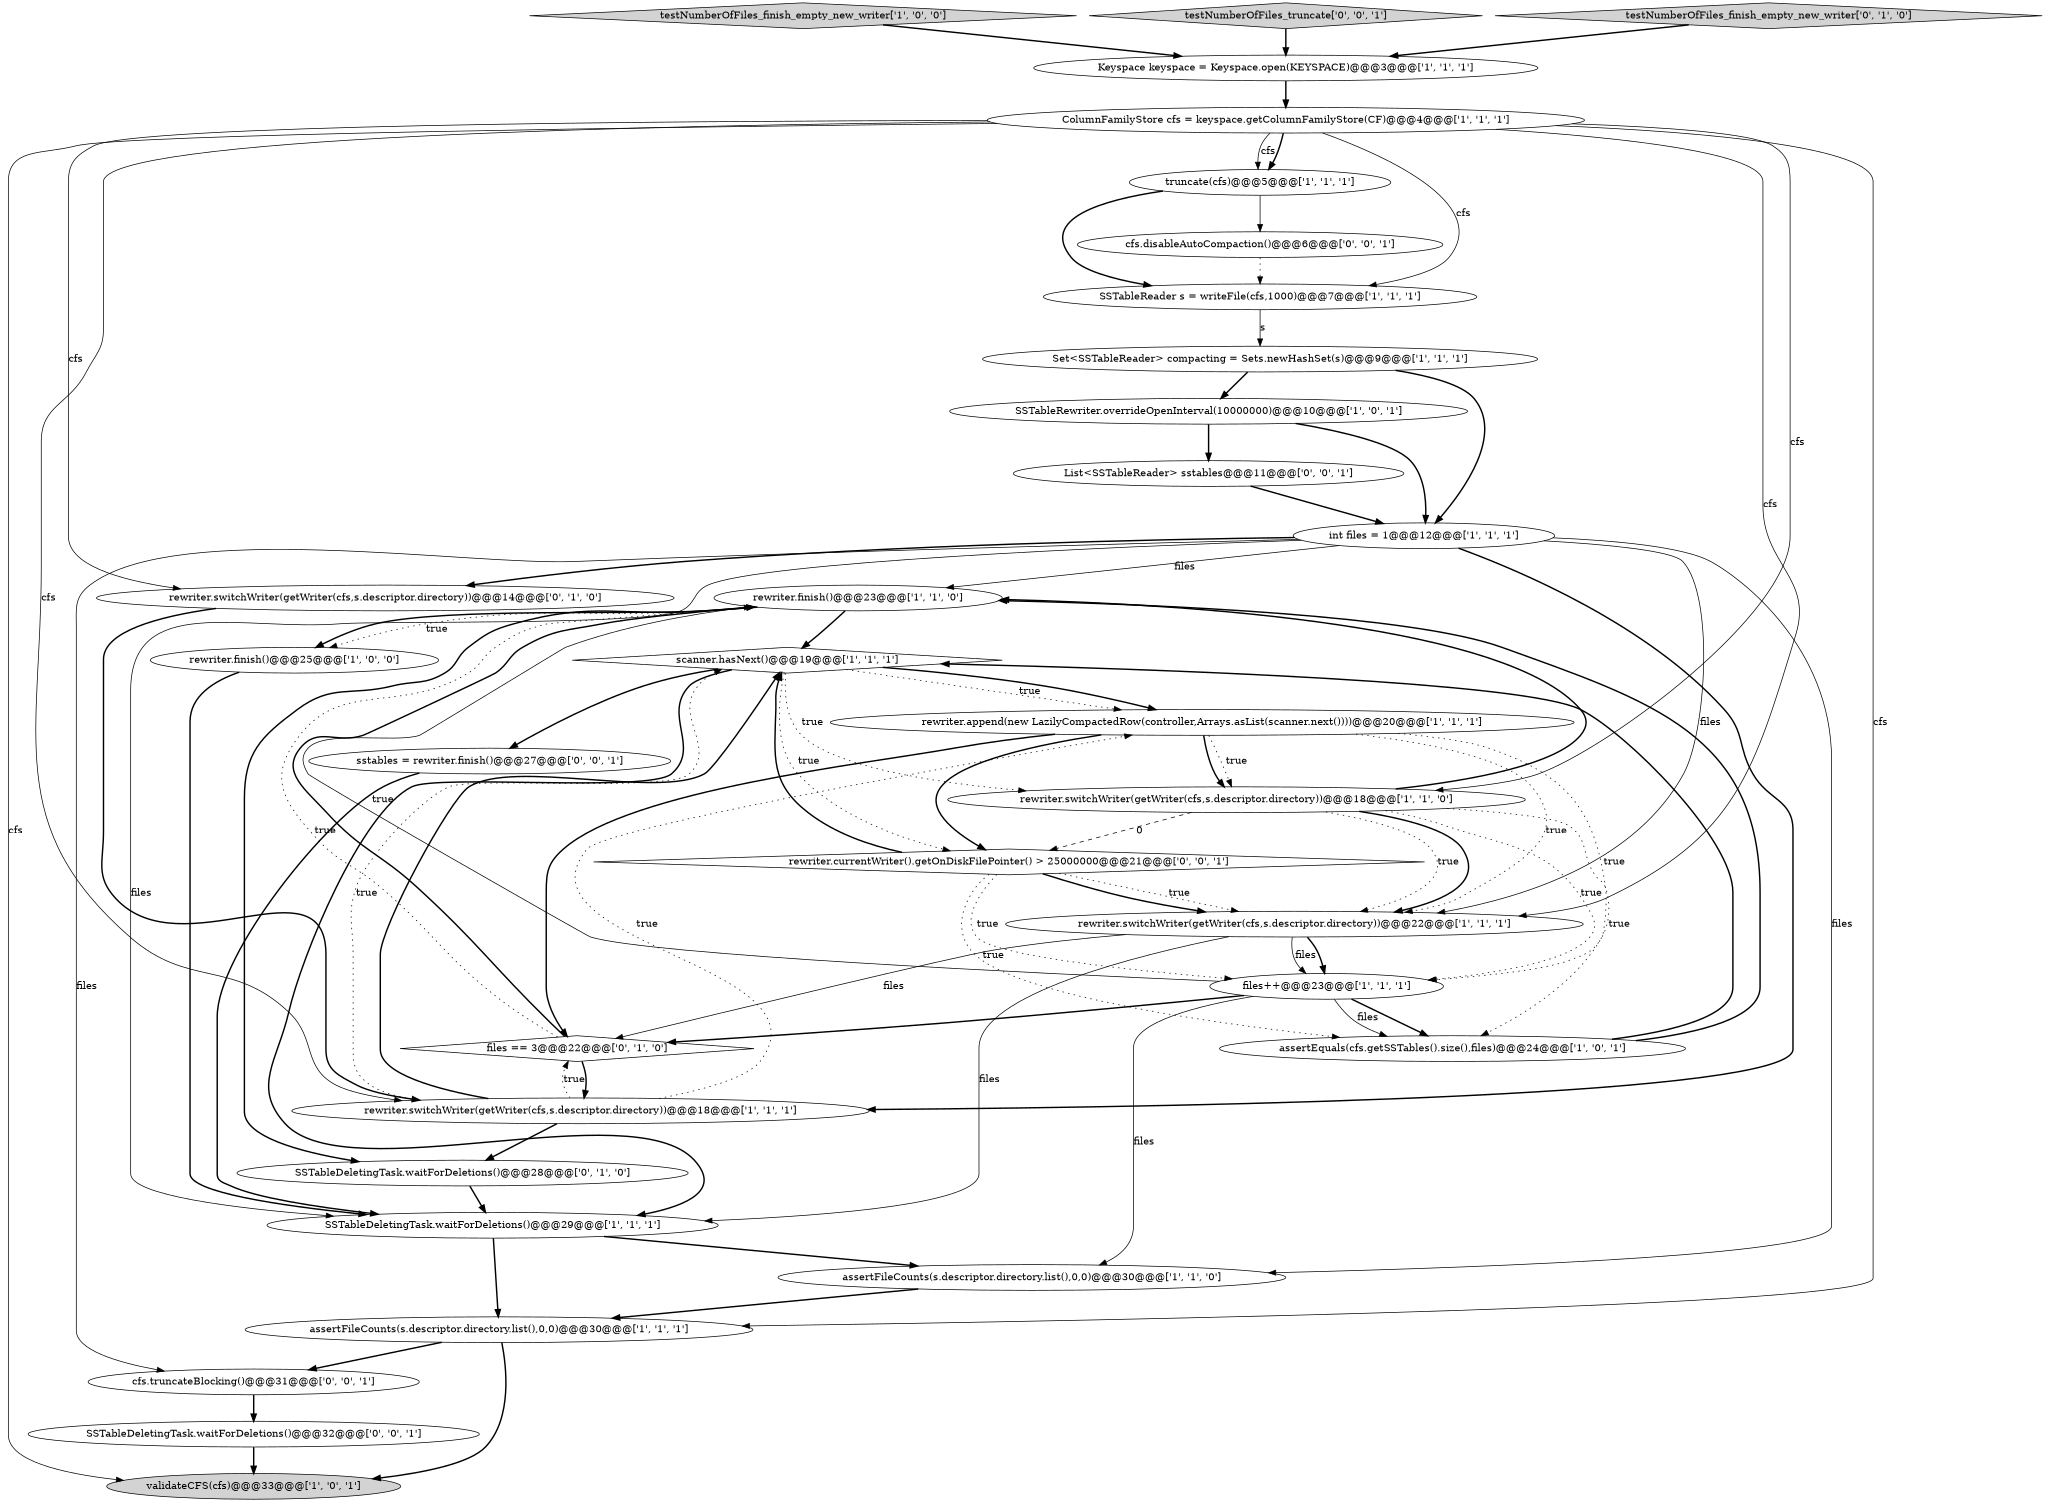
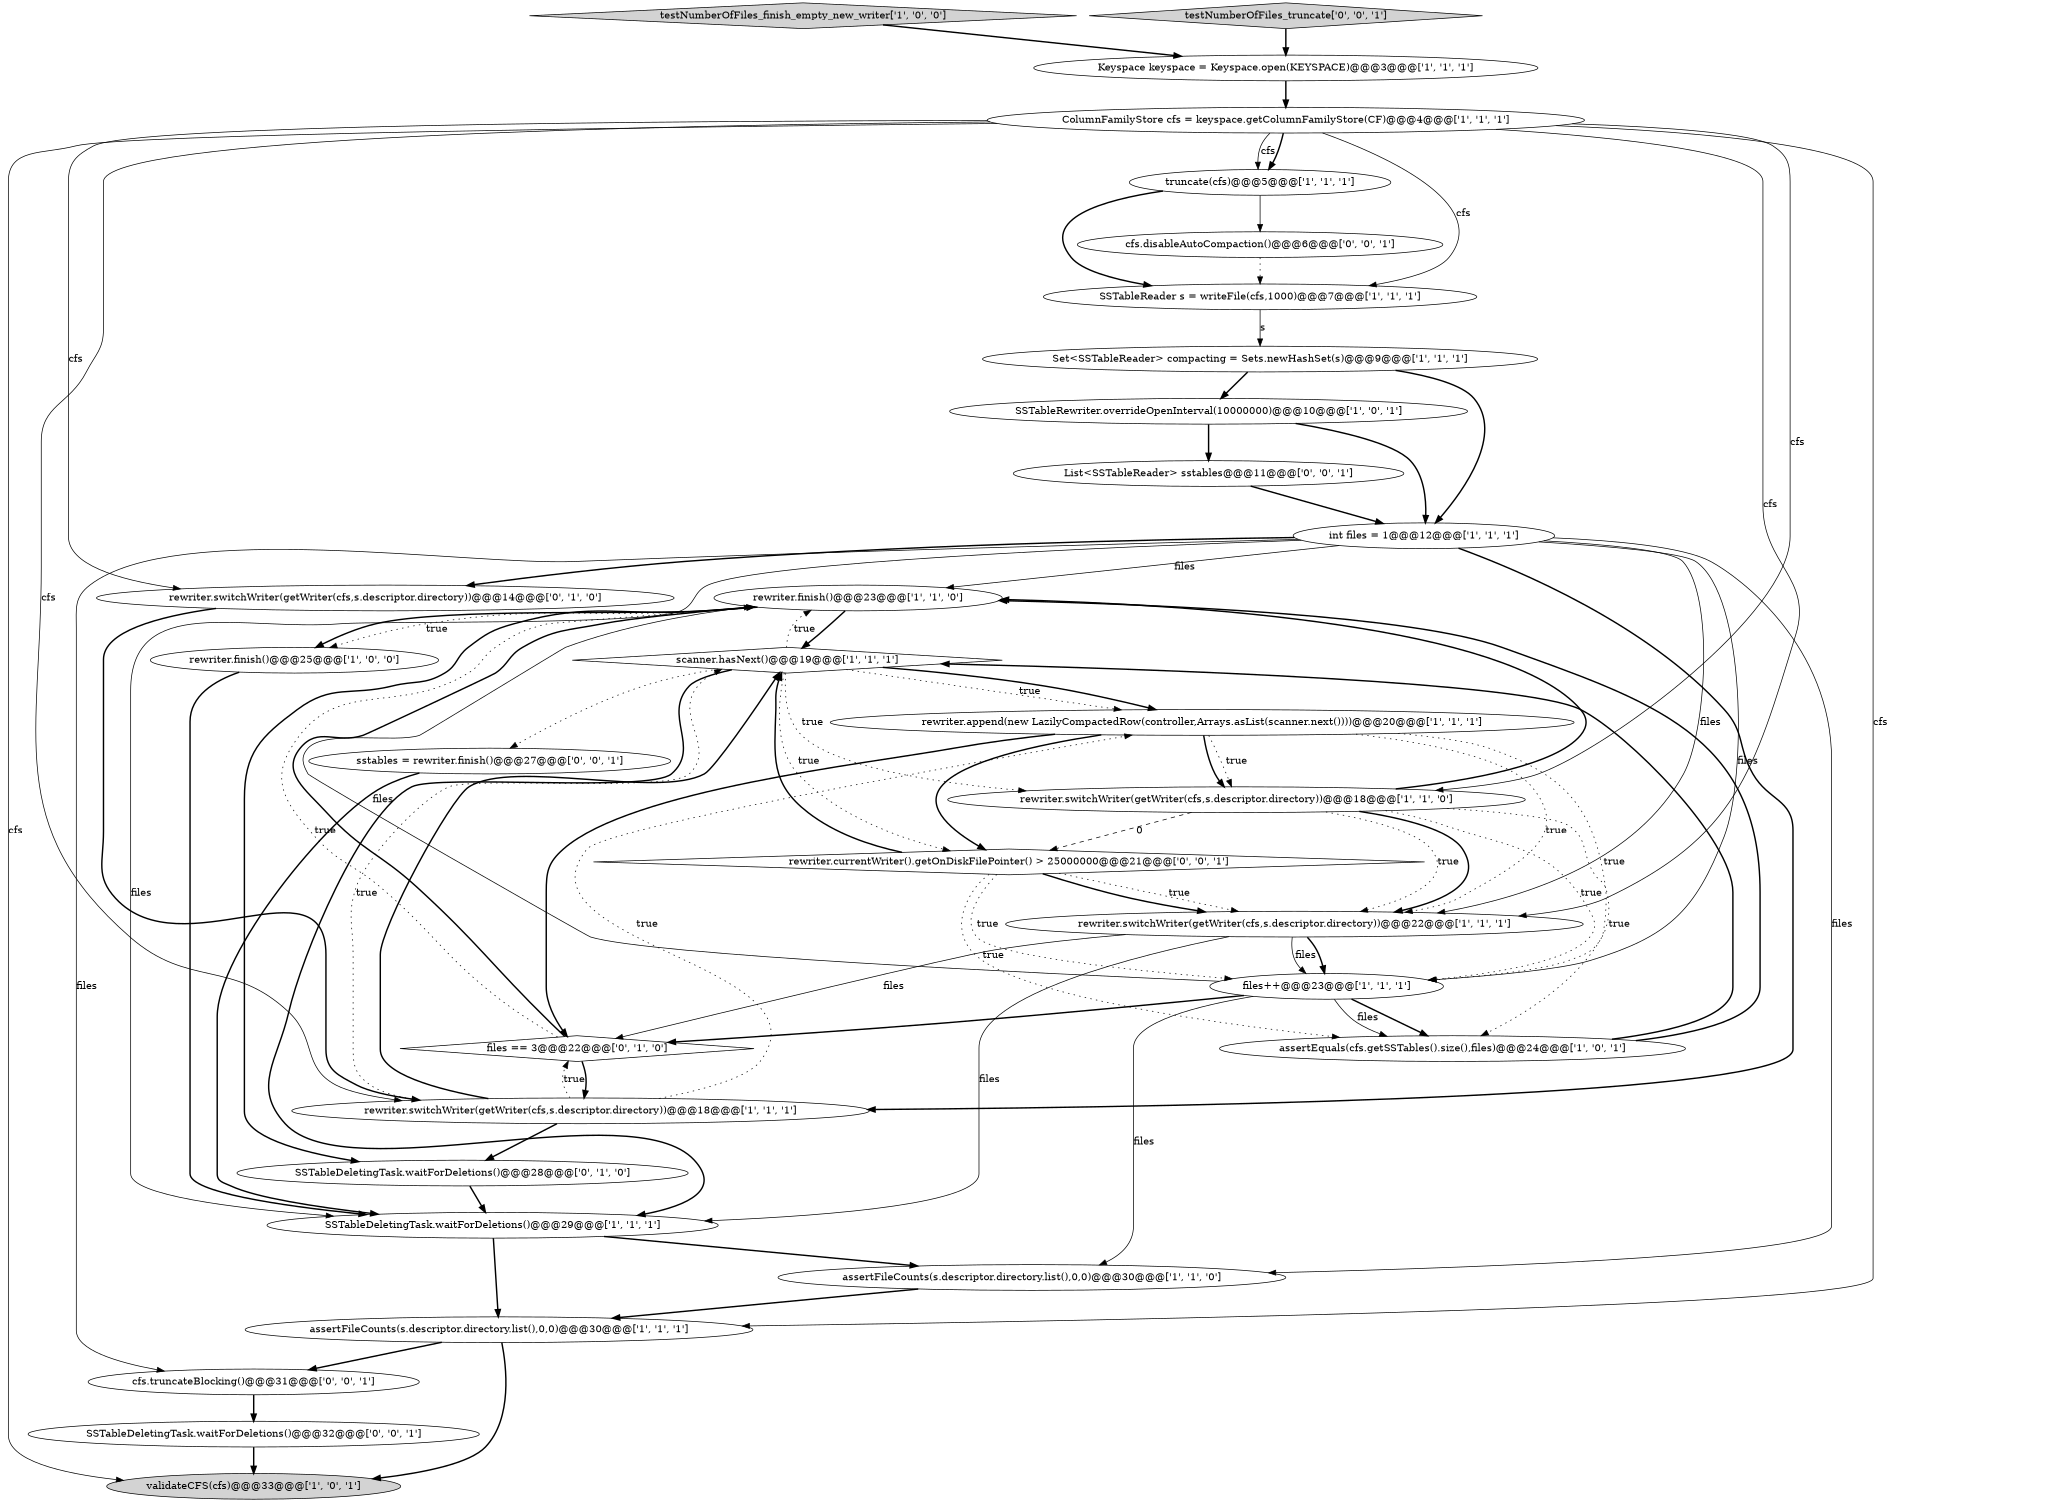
(1769, 16) -> none
none -> (791, 628)
(614, 697) -> (614, 697)
none -> (1737, 769)
(383, 800) -> (383, 800)
